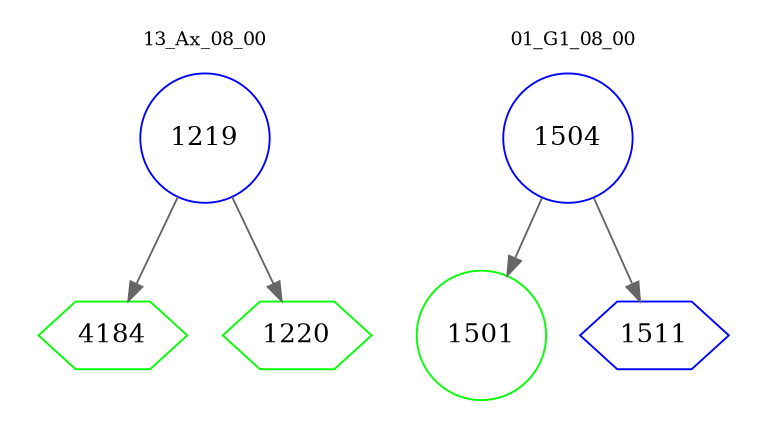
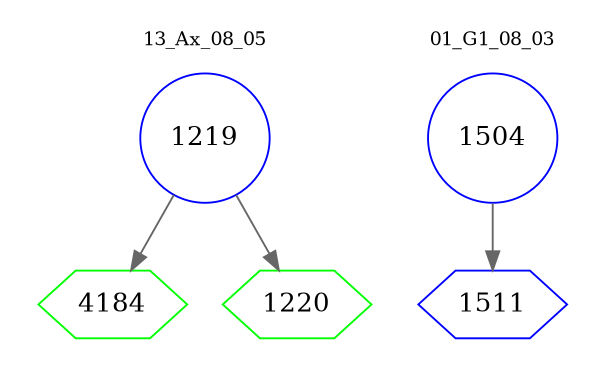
(205, 40) -> (205, 40)
(574, 40) -> (493, 40)
(481, 335) -> none
